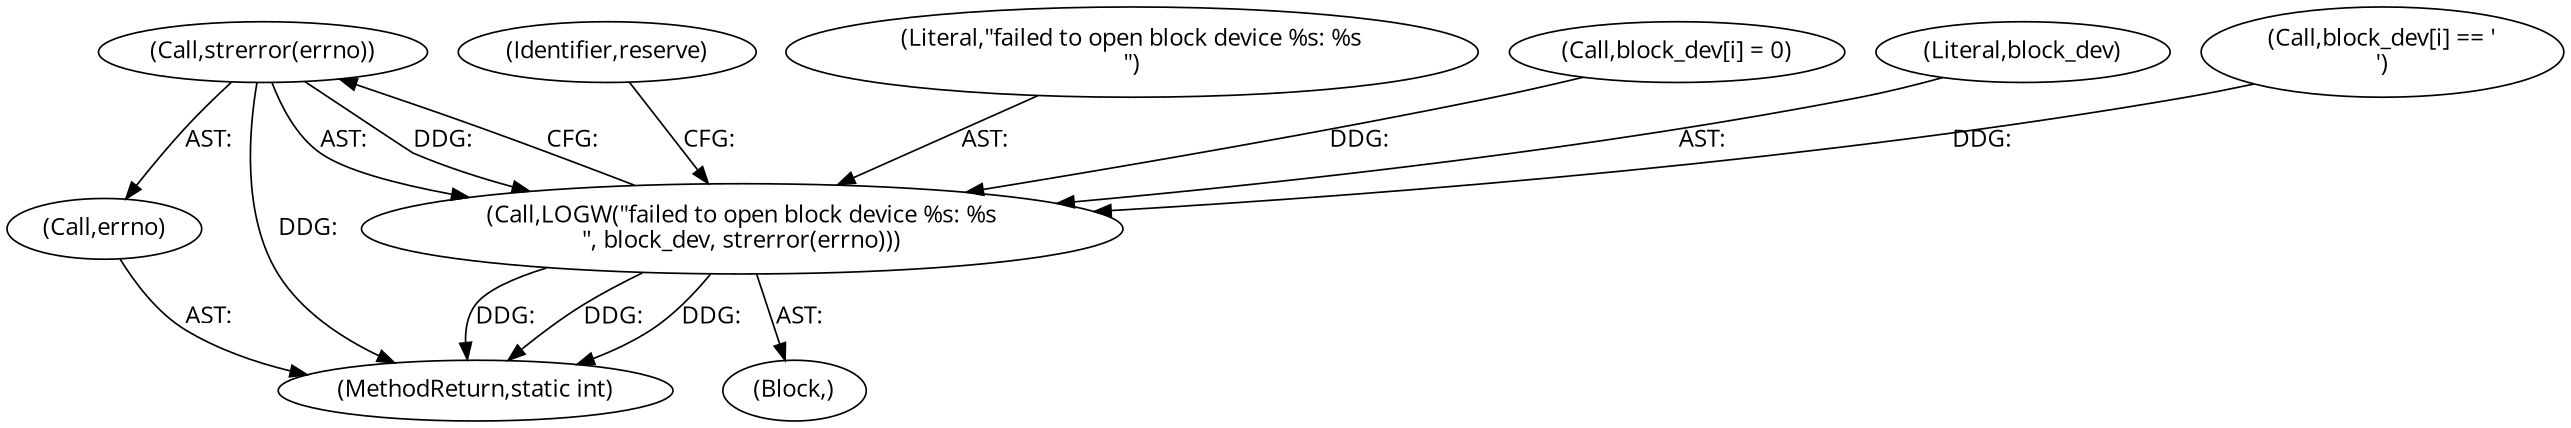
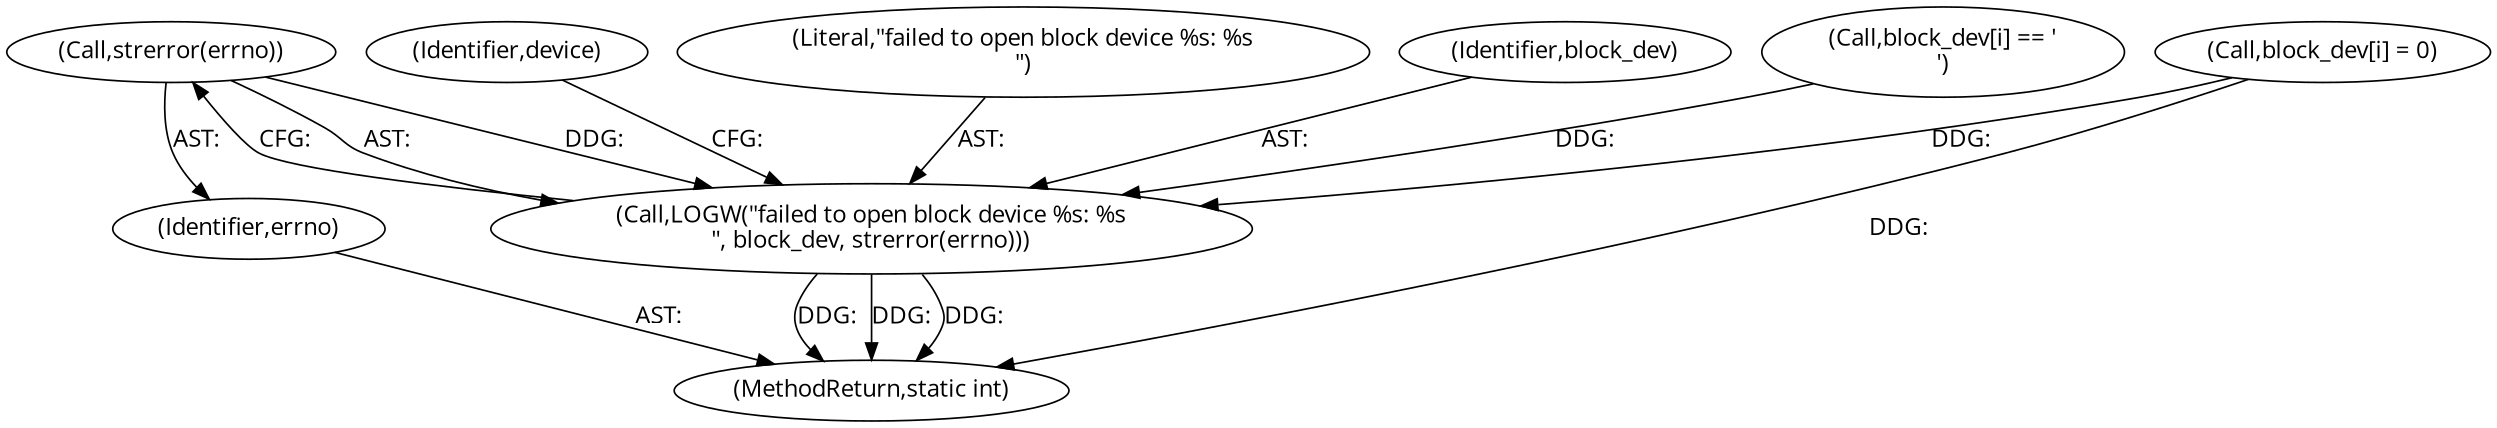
(607, 52) -> (507, 52)
(2023, 52) -> (1565, 52)
(104, 229) -> (249, 229)
(264, 245) -> (1636, 241)
(795, 391) -> none
